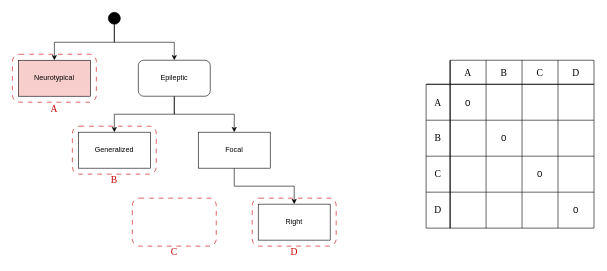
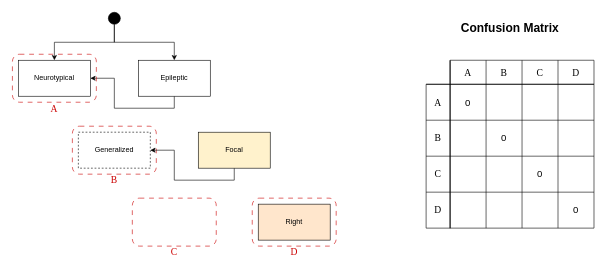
none -> (510, 27)
(54, 78) -> (54, 78)
(174, 78) -> (174, 78)
(114, 114) -> (114, 108)
(234, 126) -> none
(114, 150) -> (114, 150)
(234, 150) -> (234, 150)
(234, 185) -> (174, 180)
(294, 222) -> (294, 222)
